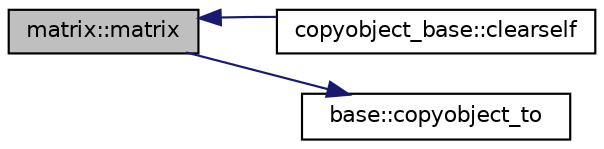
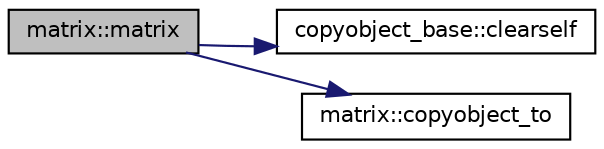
(249, 17) -> (227, 46)
(436, 117) -> (436, 117)
